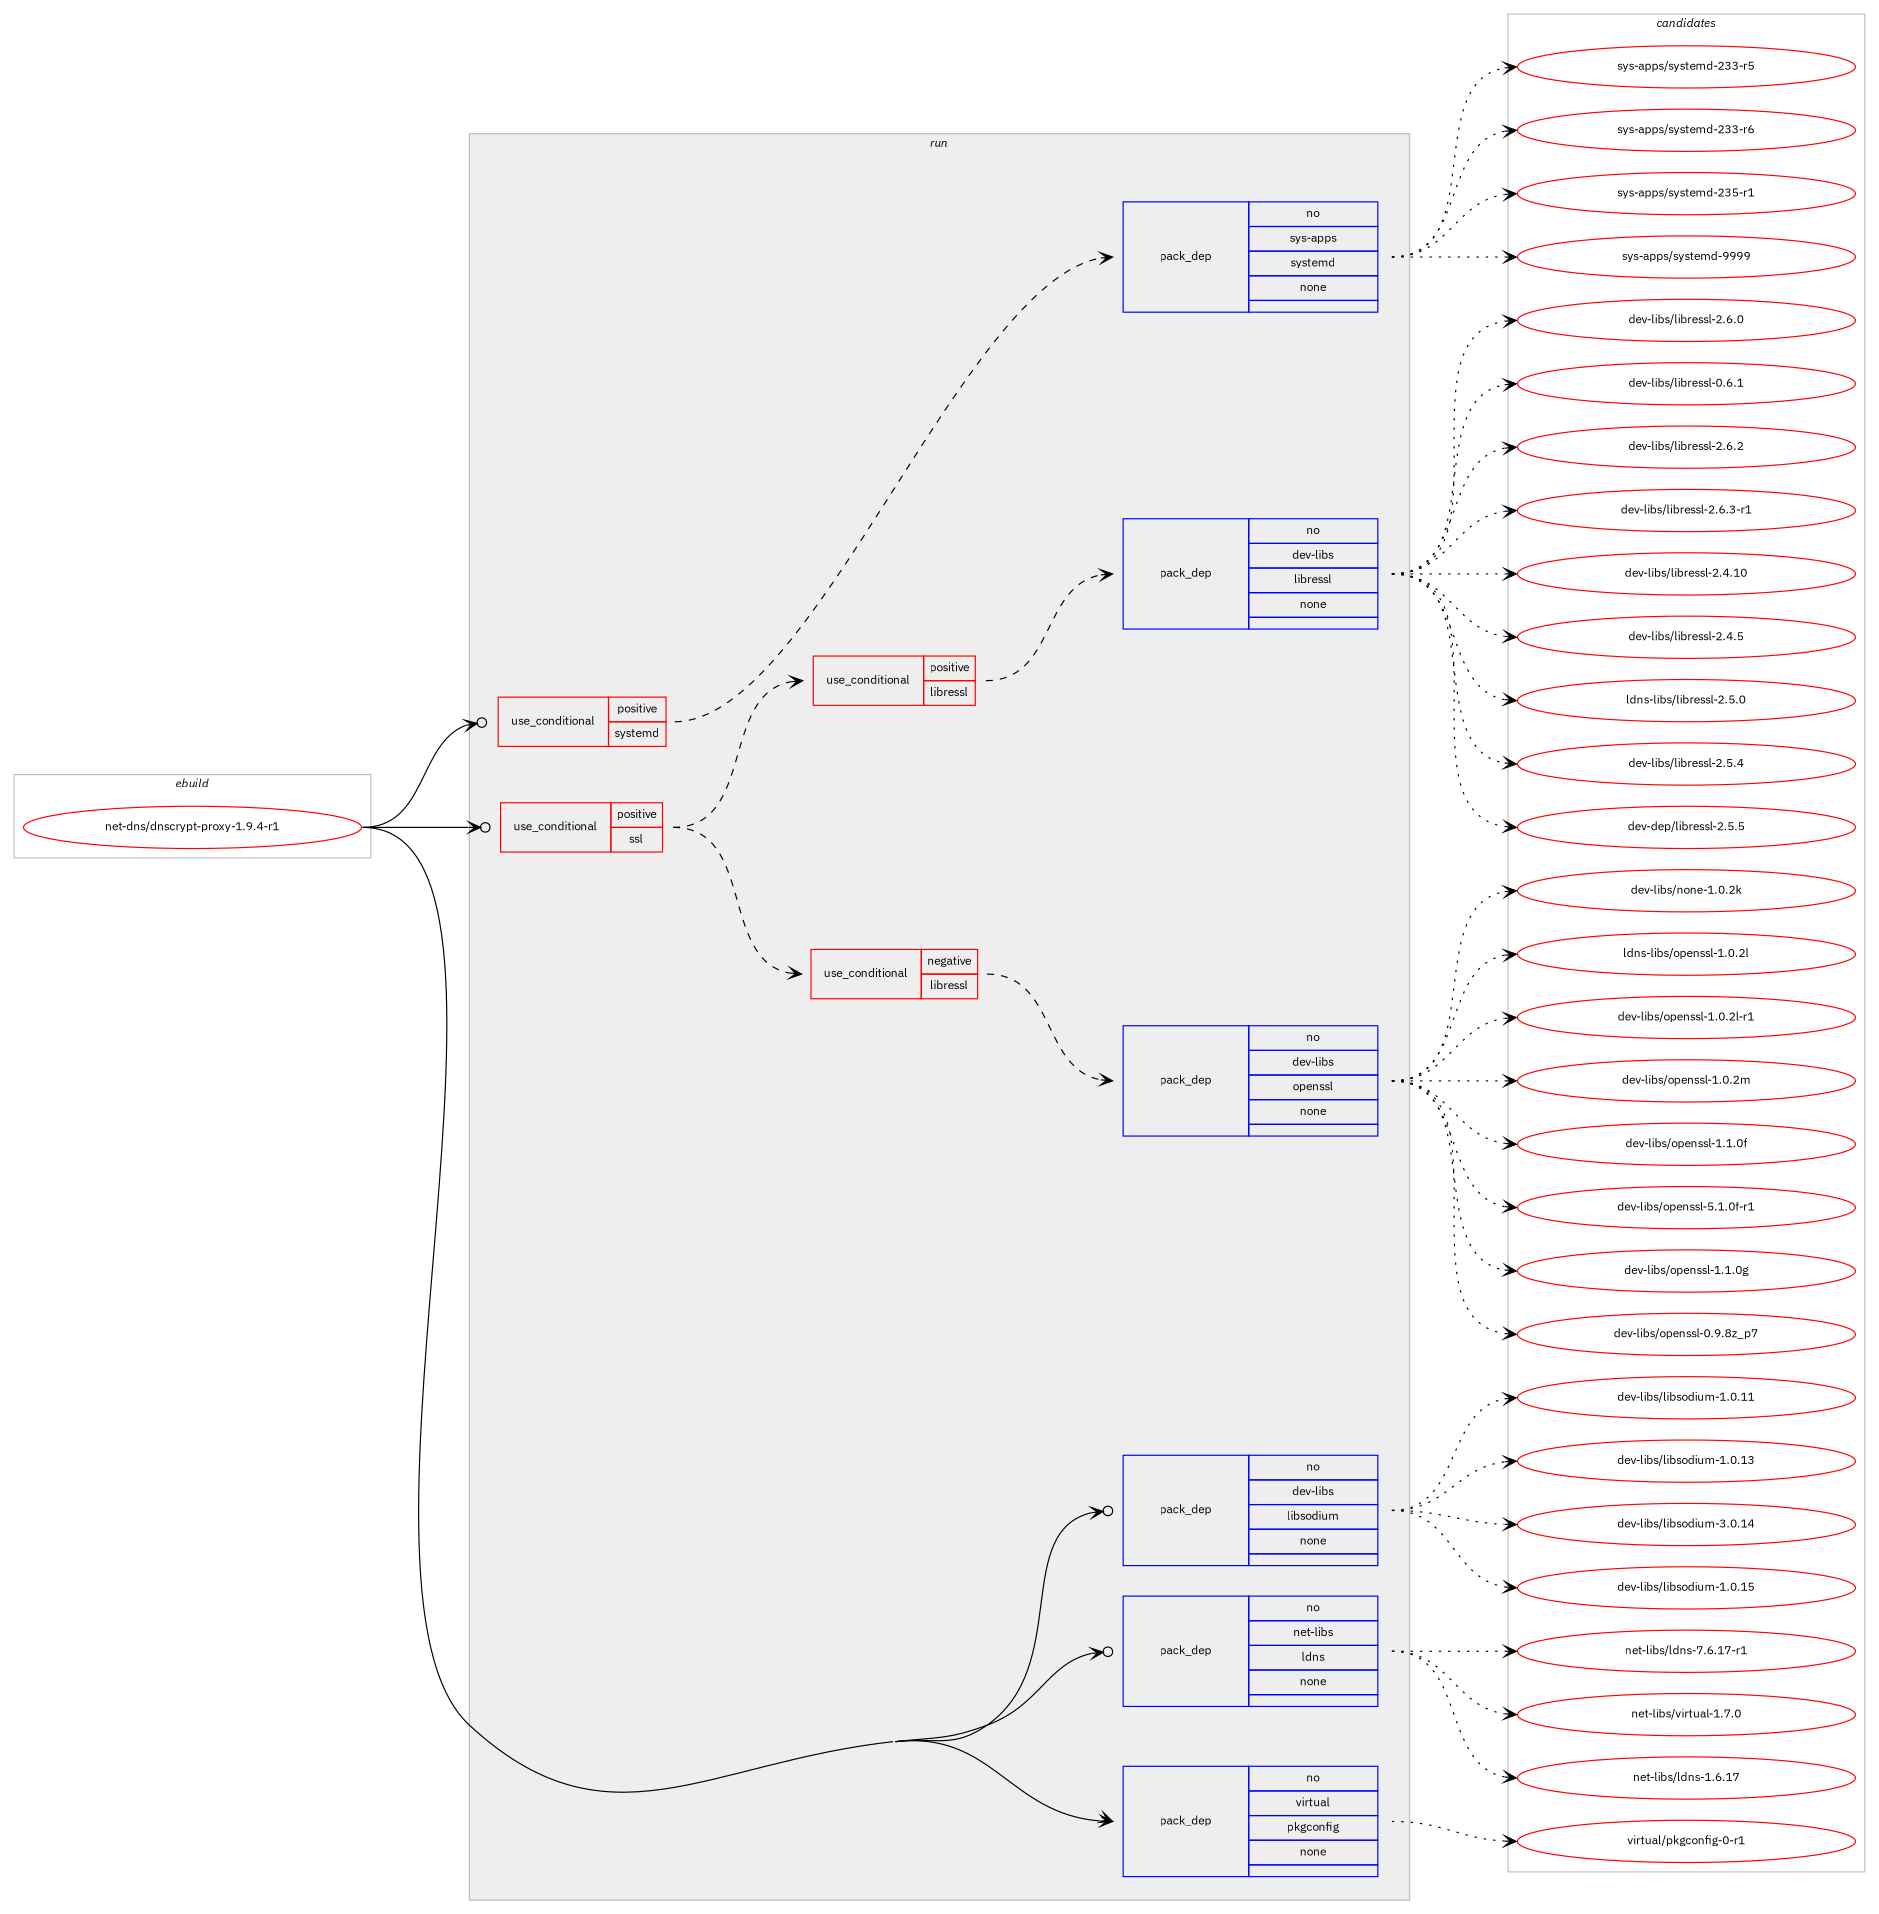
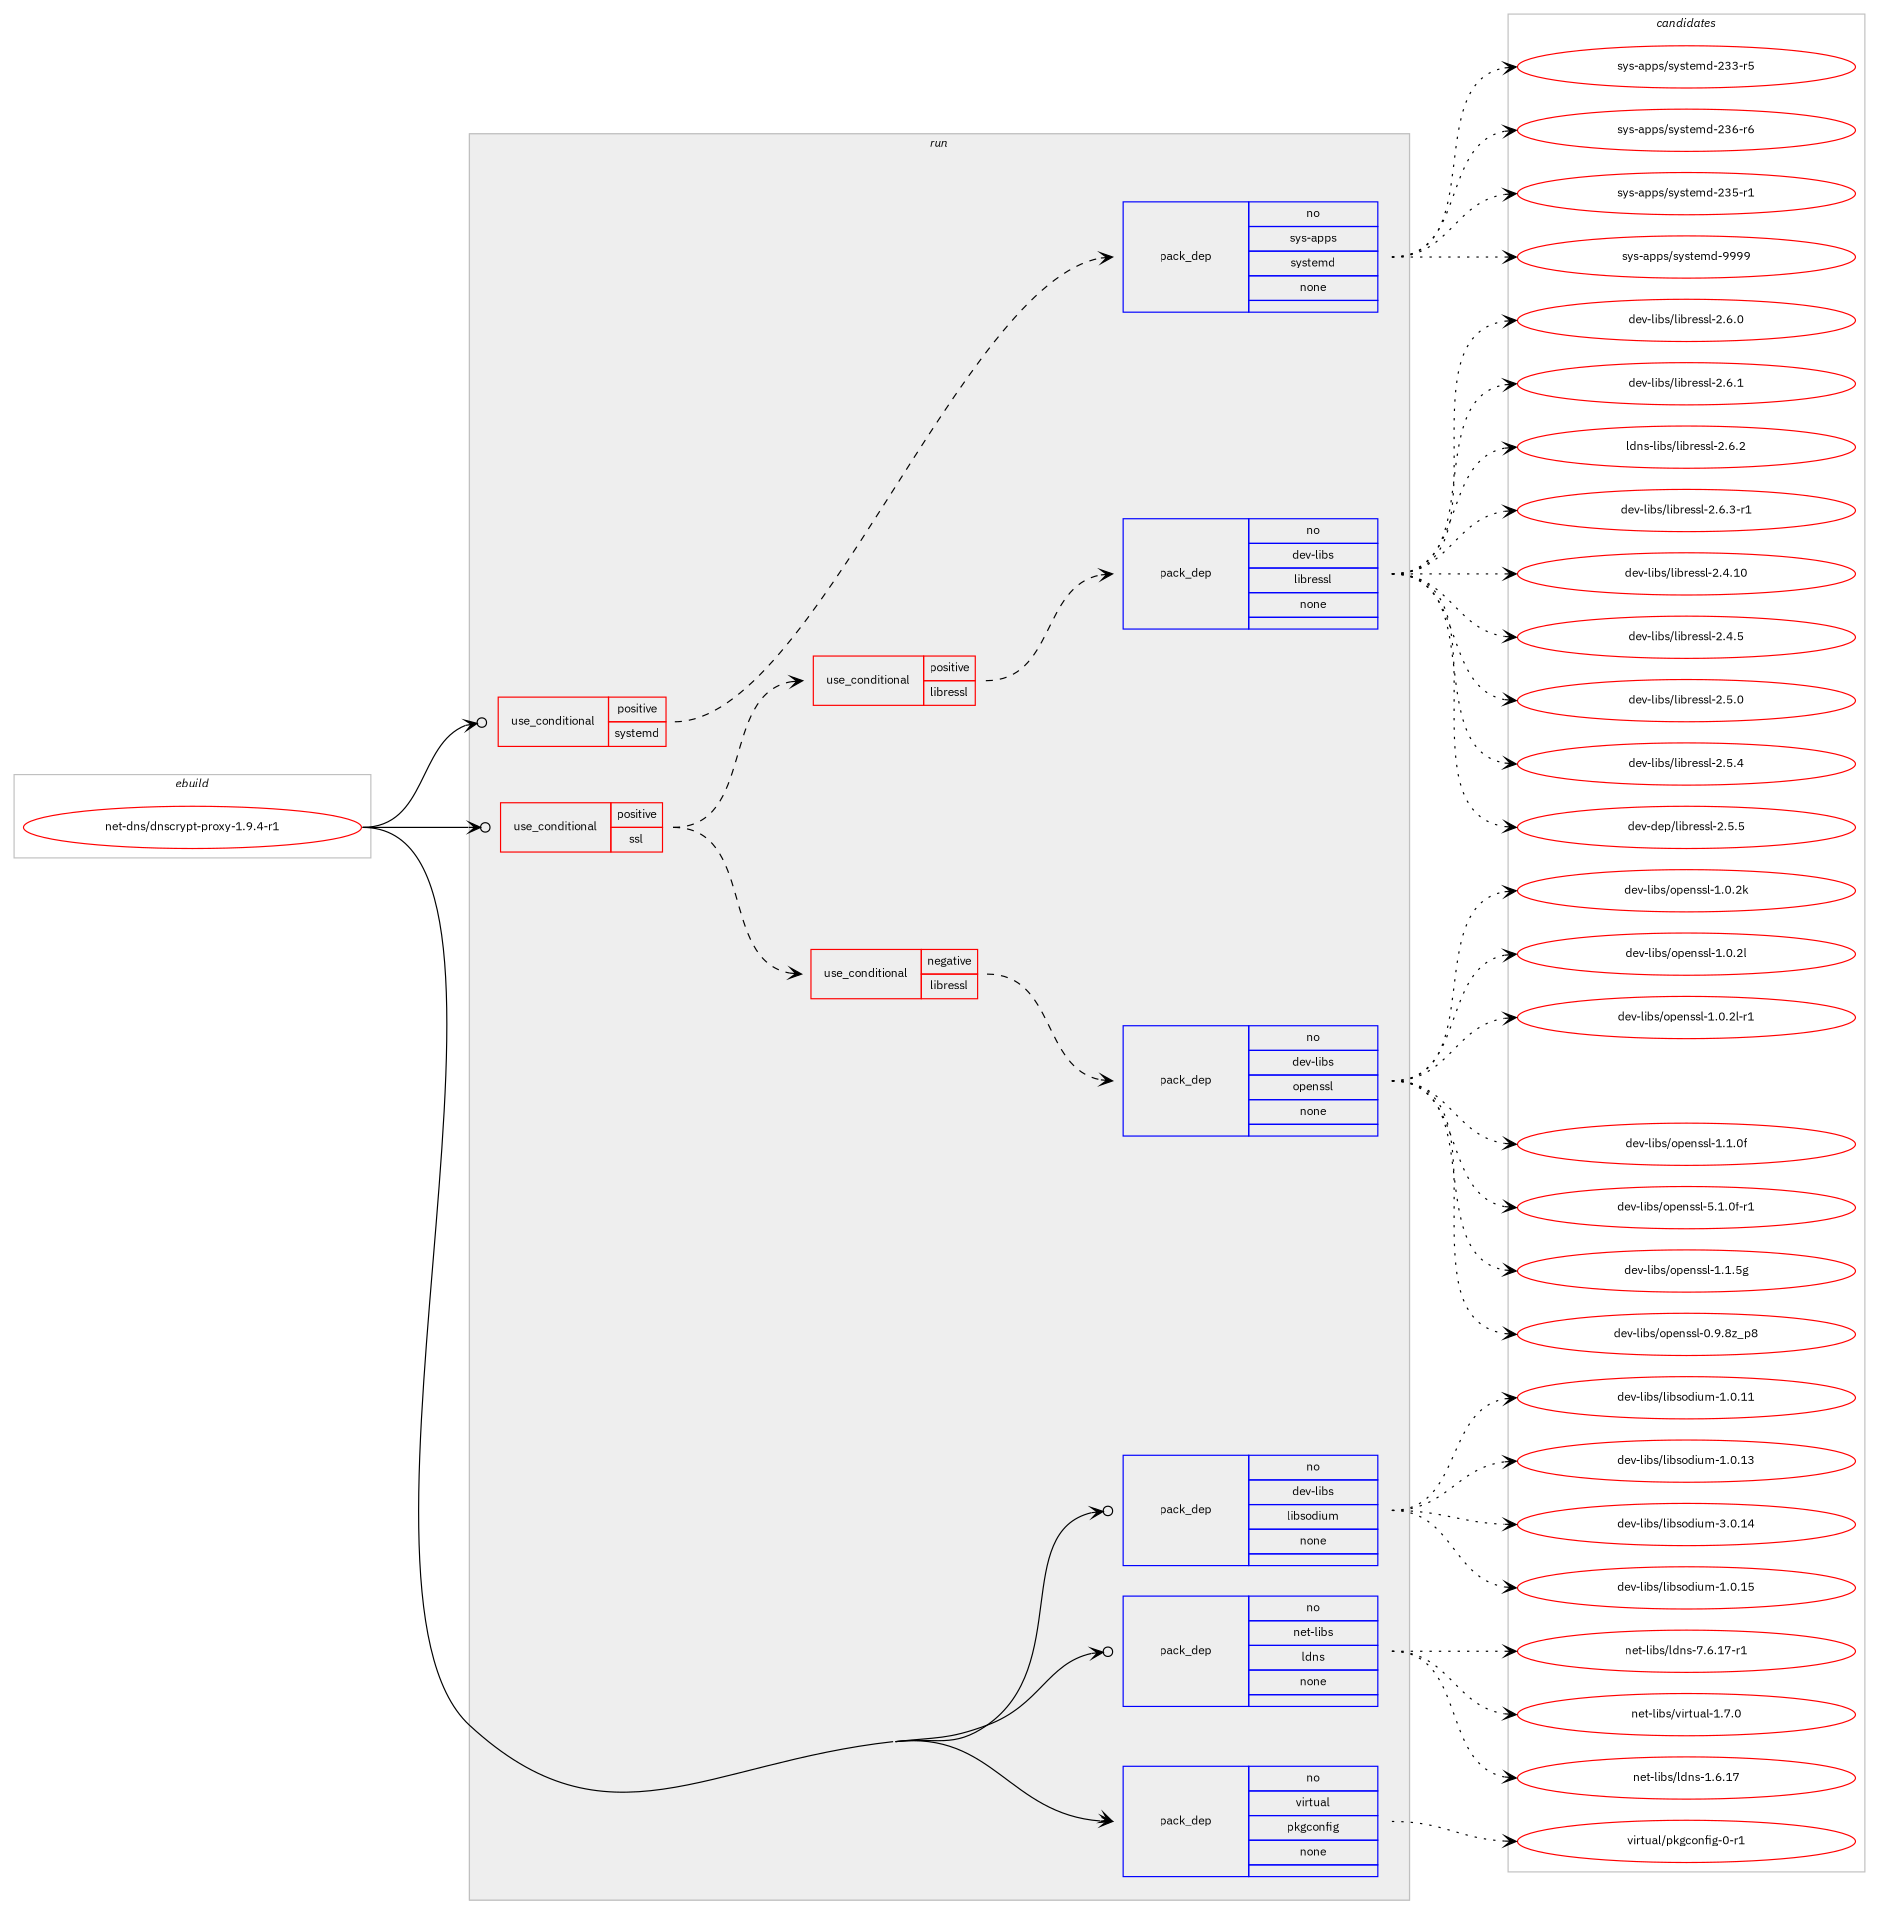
(1686, 130) -> (1686, 130)
(1686, 384) -> (1686, 384)
(1686, 447) -> (1686, 447)
(1686, 701) -> (1686, 701)
(1686, 891) -> (1686, 891)
(1686, 954) -> (1686, 954)
(1686, 1081) -> none
(1686, 1271) -> (1686, 1271)
(1686, 1334) -> (1686, 1334)
